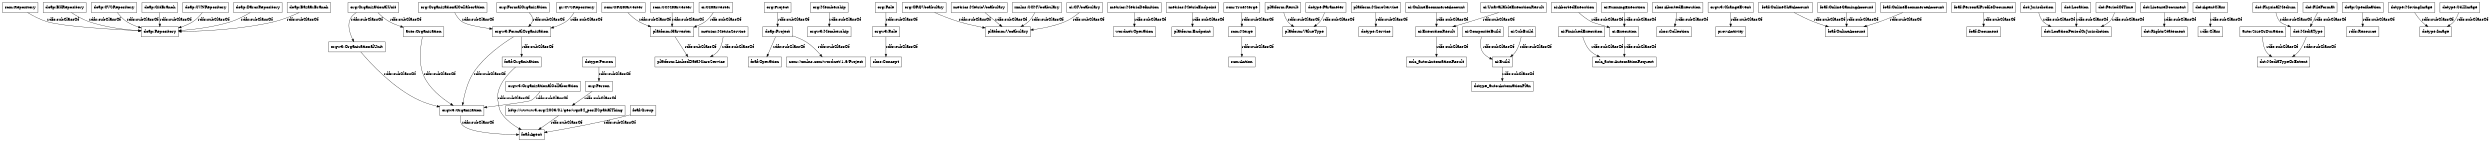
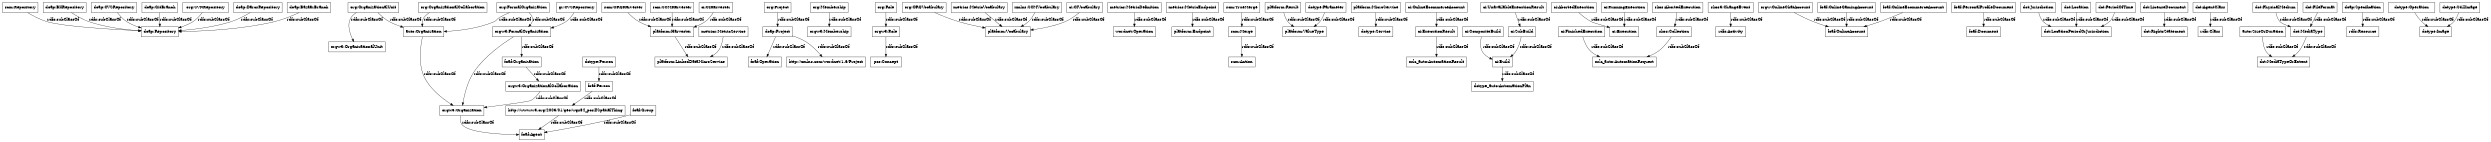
(206, 8) -> (206, 8)
(1731, 8) -> (1731, 8)
(1785, 8) -> (1785, 8)
(2412, 8) -> (2412, 8)
(1477, 19) -> (1517, 18)
(470, 25) -> (424, 17)
none -> (480, 27)
(1731, 32) -> (1731, 32)
(1624, 45) -> (1662, 48)
(826, 62) -> (826, 62)
(886, 62) -> (886, 62)
(395, 85) -> none
(599, 86) -> (599, 86)
(498, 99) -> (531, 73)
